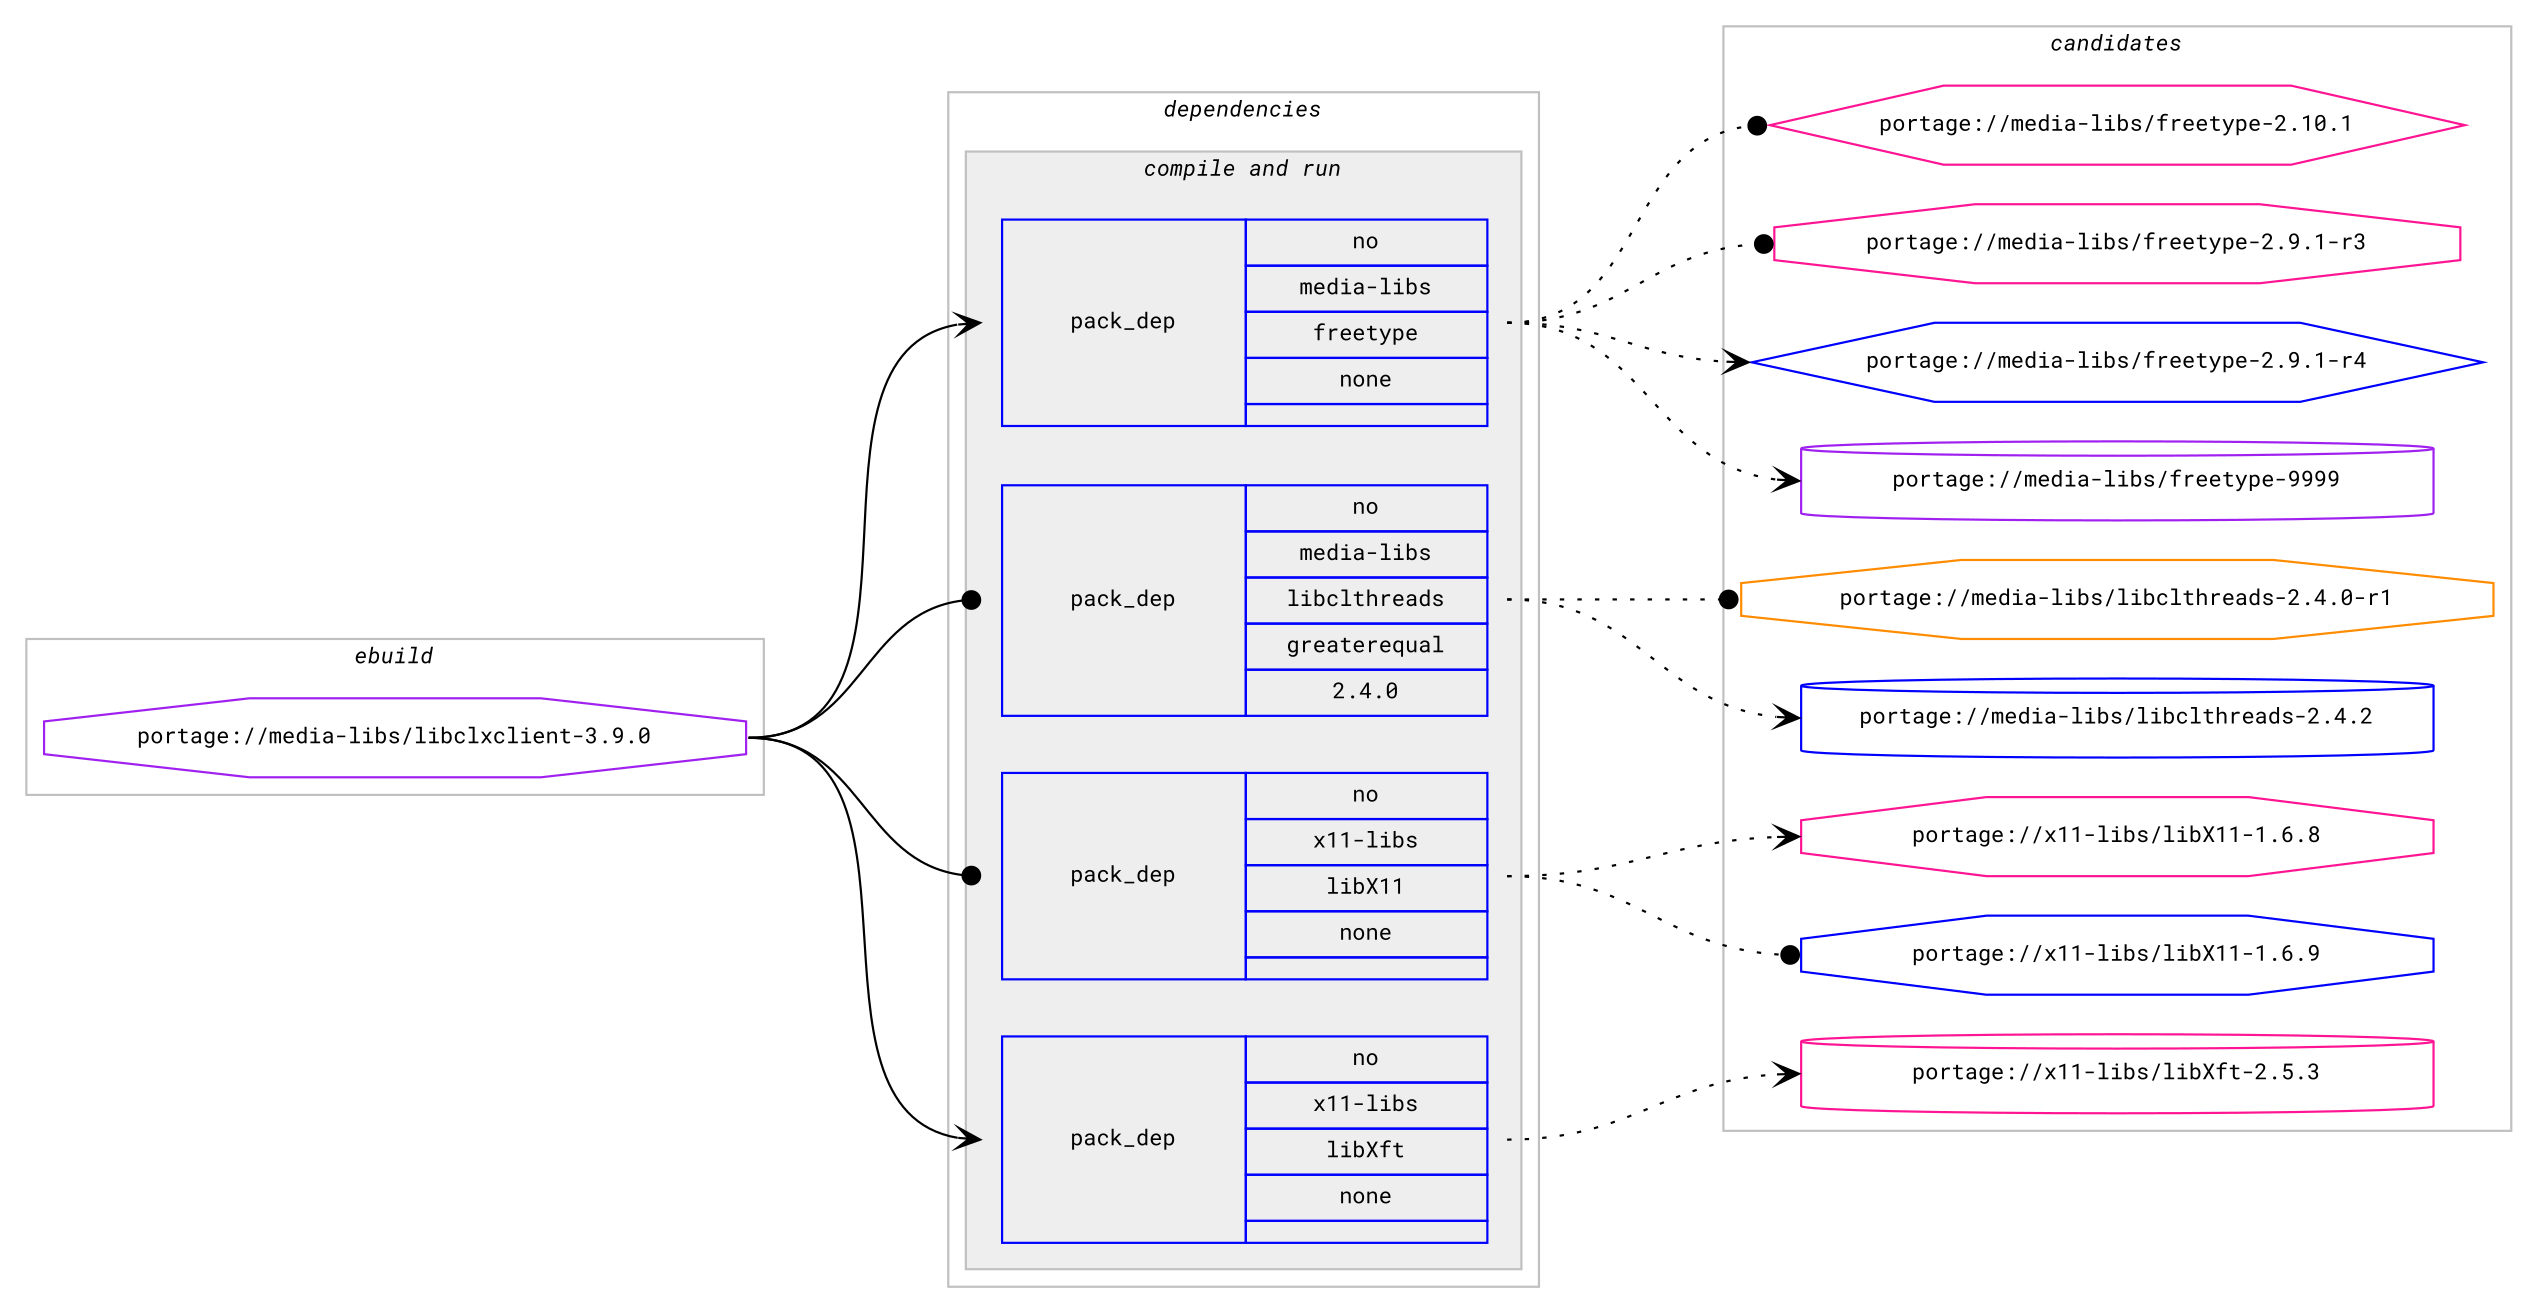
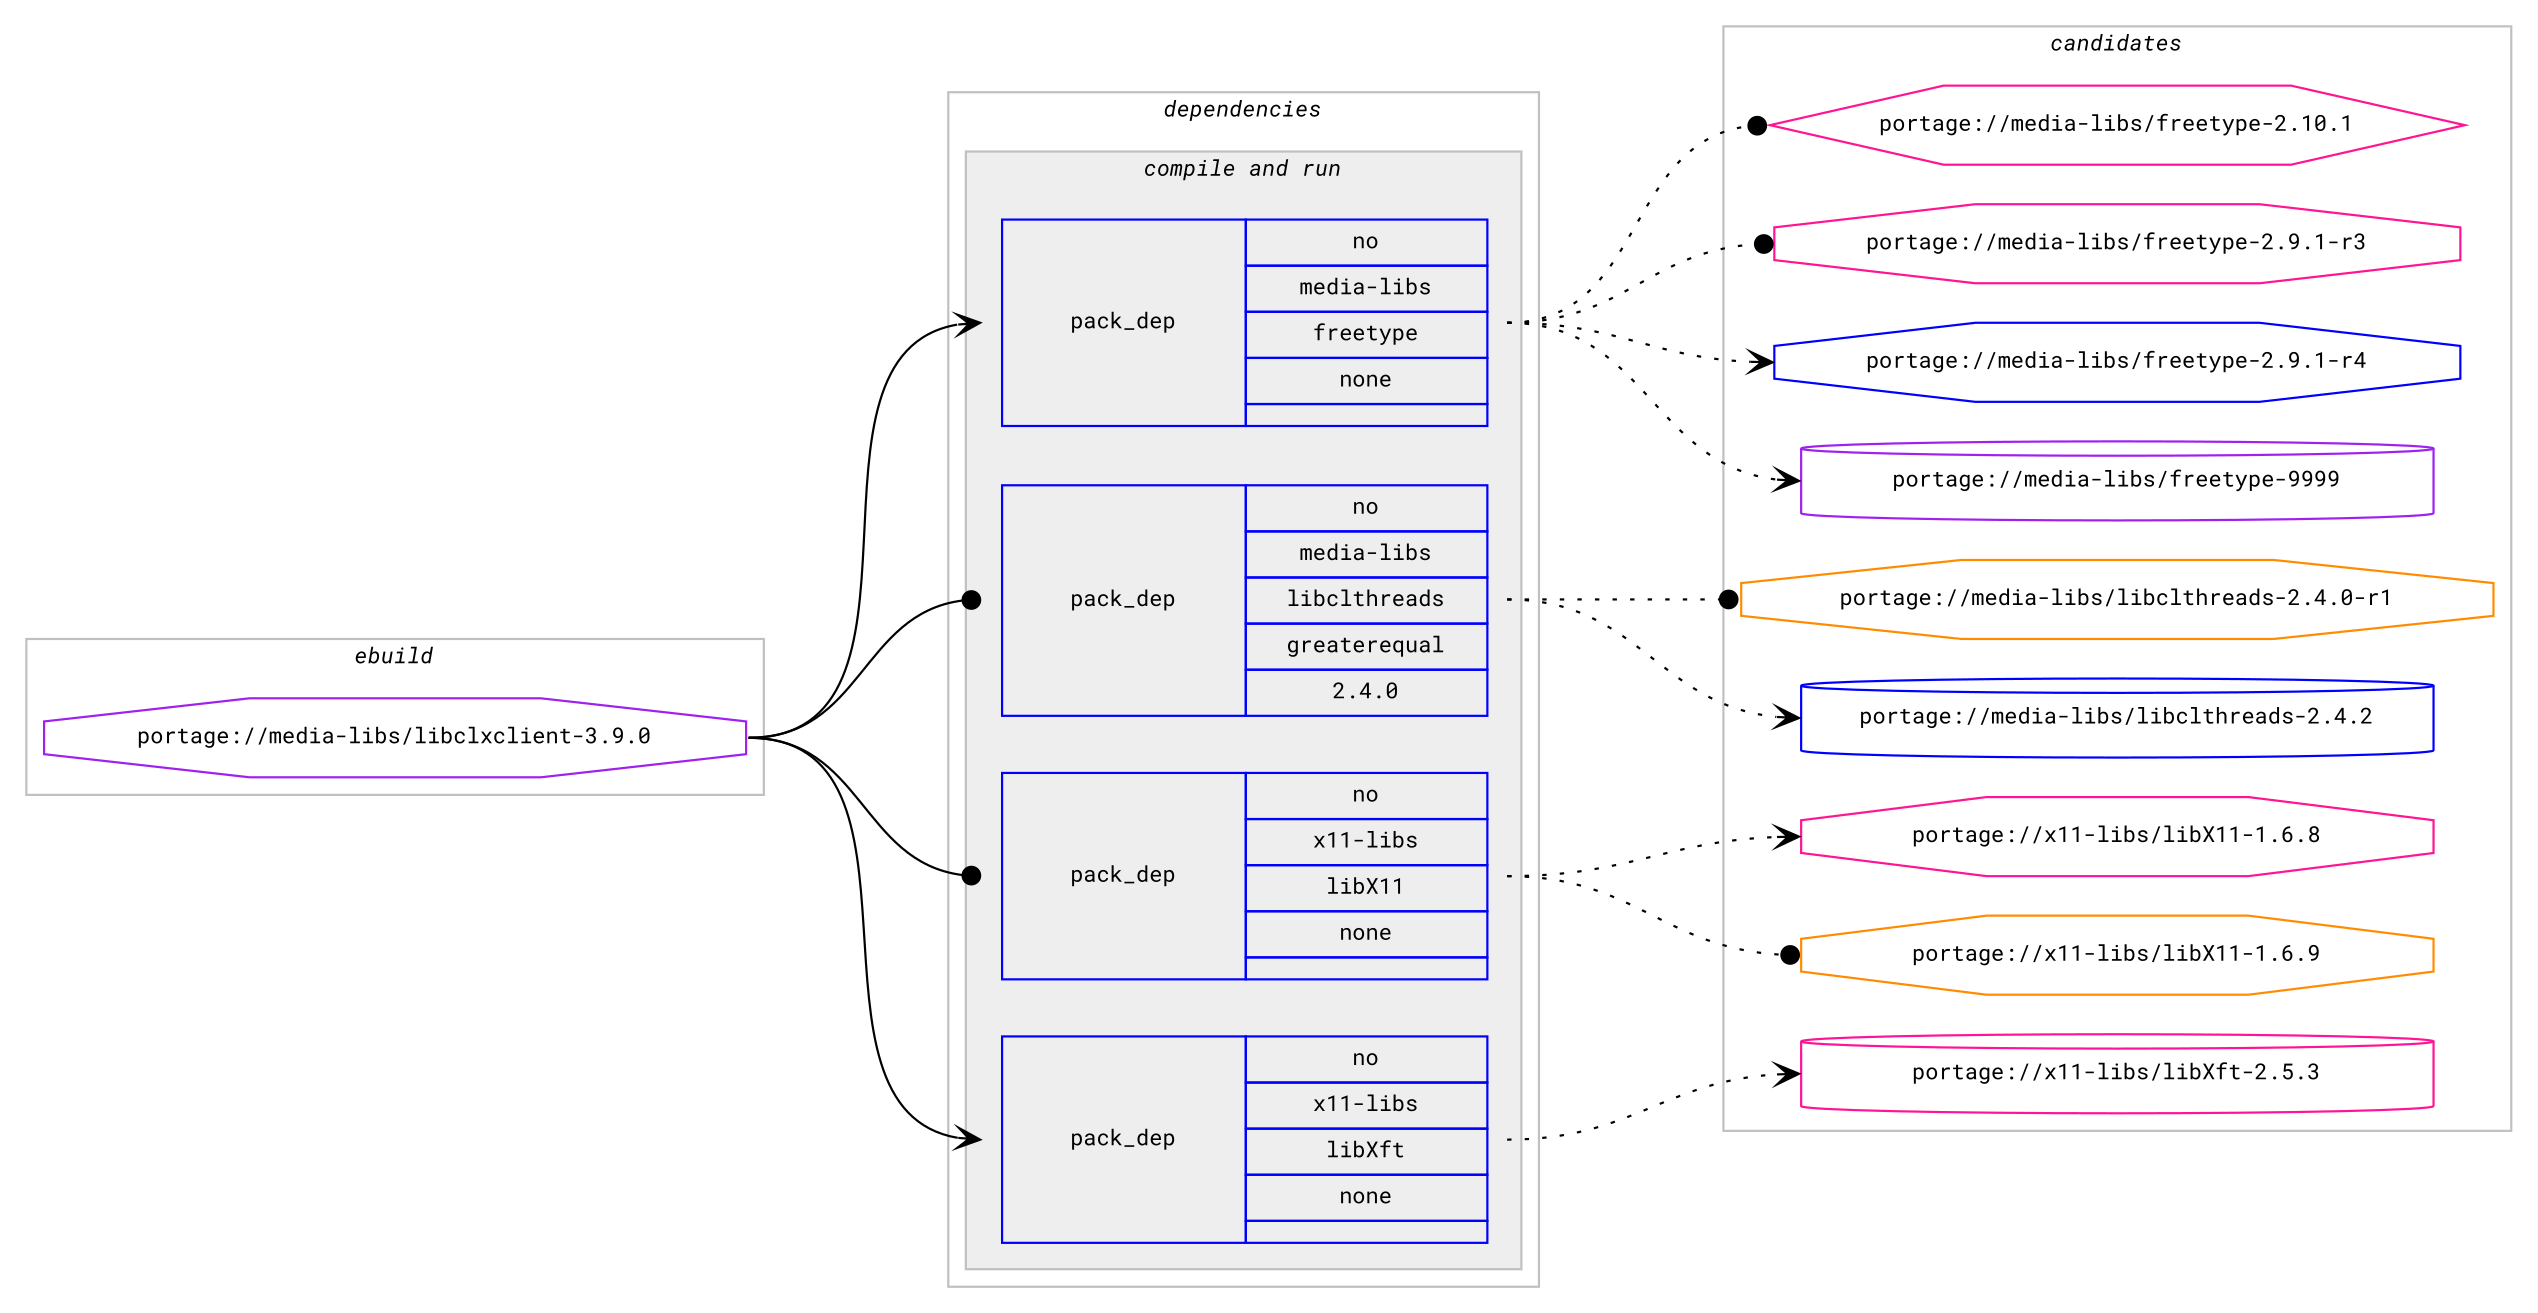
(2117, 362) -> (2117, 362)
(2117, 955) -> (2117, 955)
